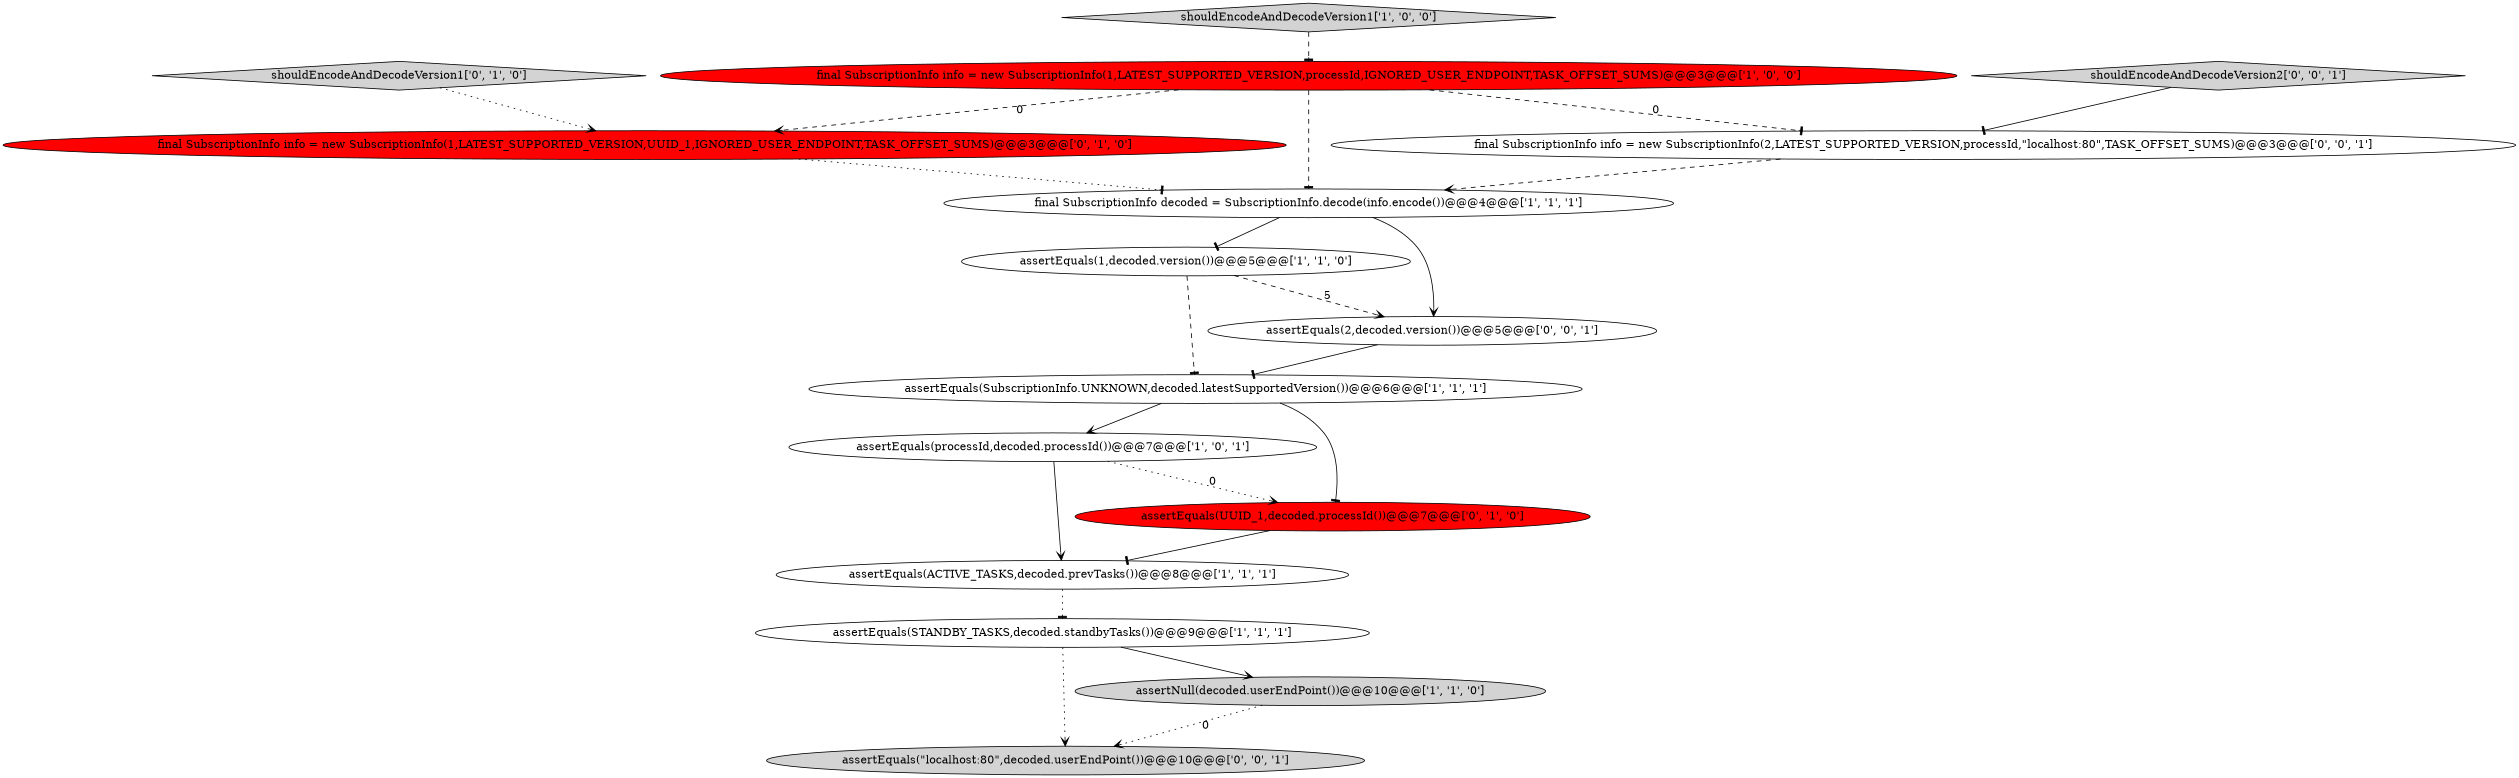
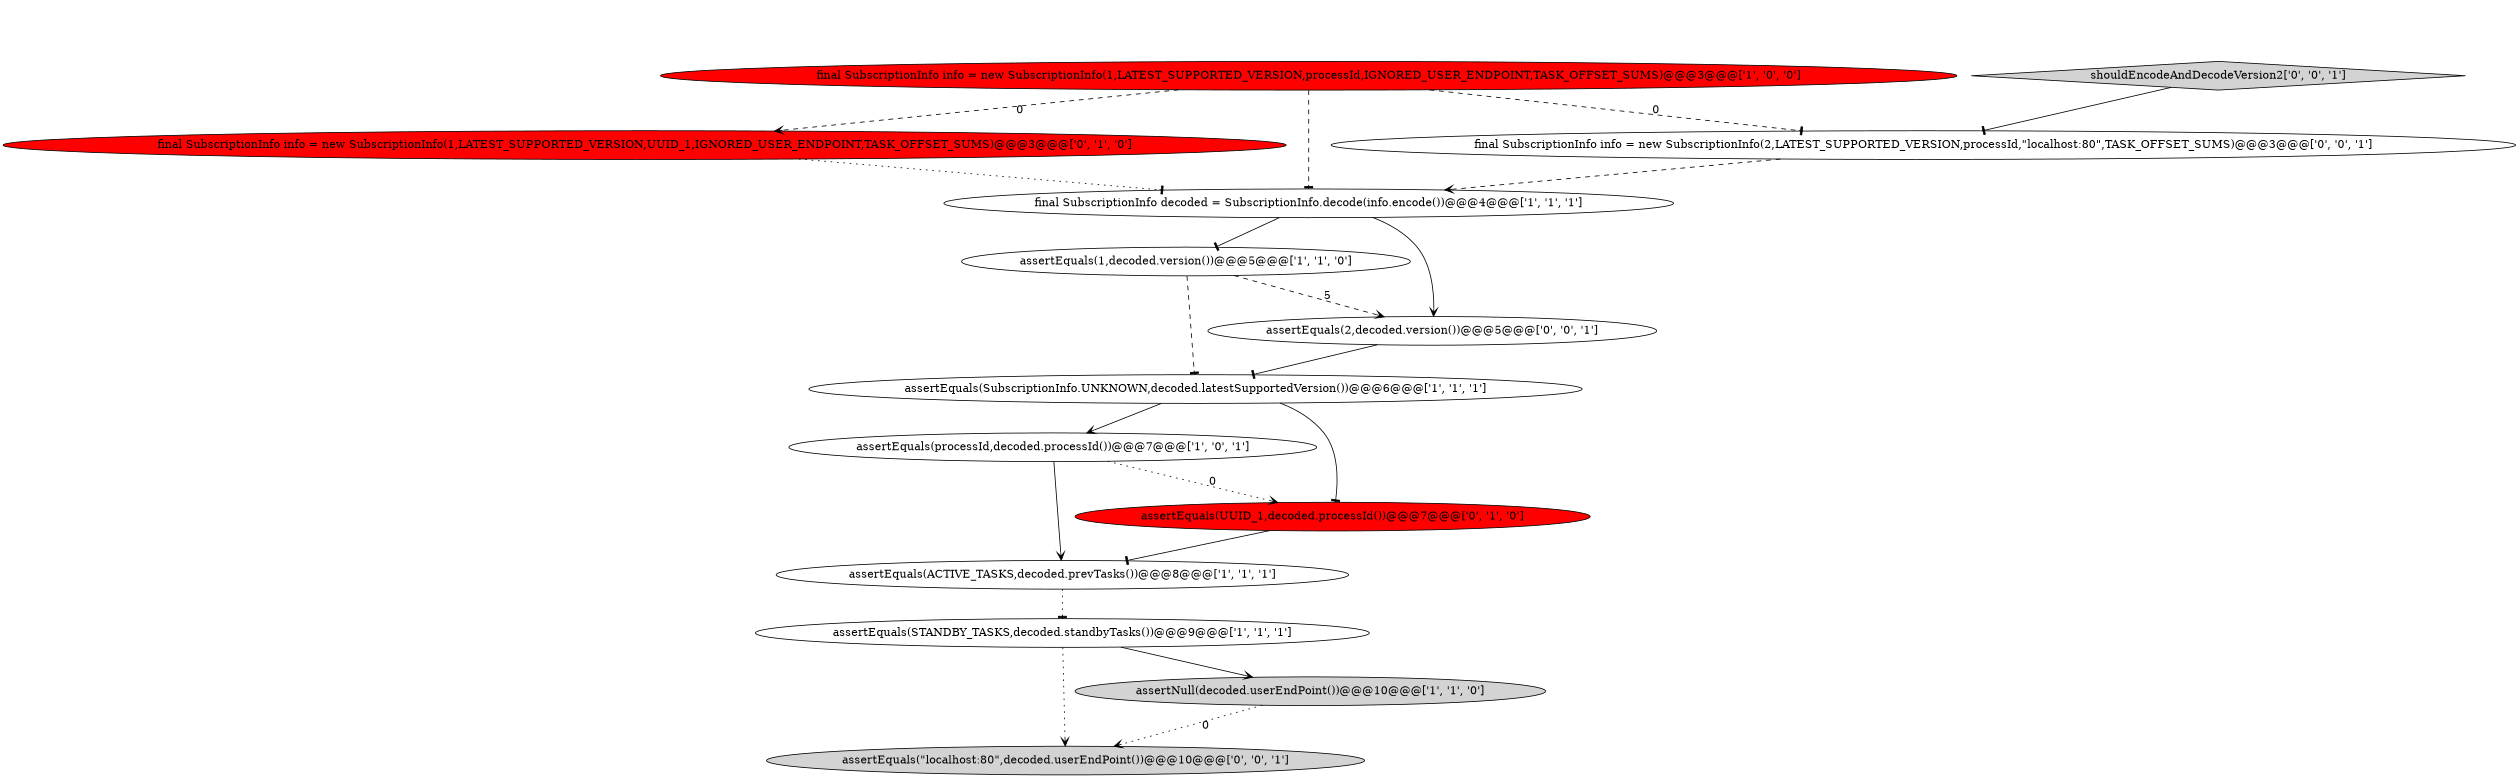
(1309, 18) -> none
(399, 76) -> none
